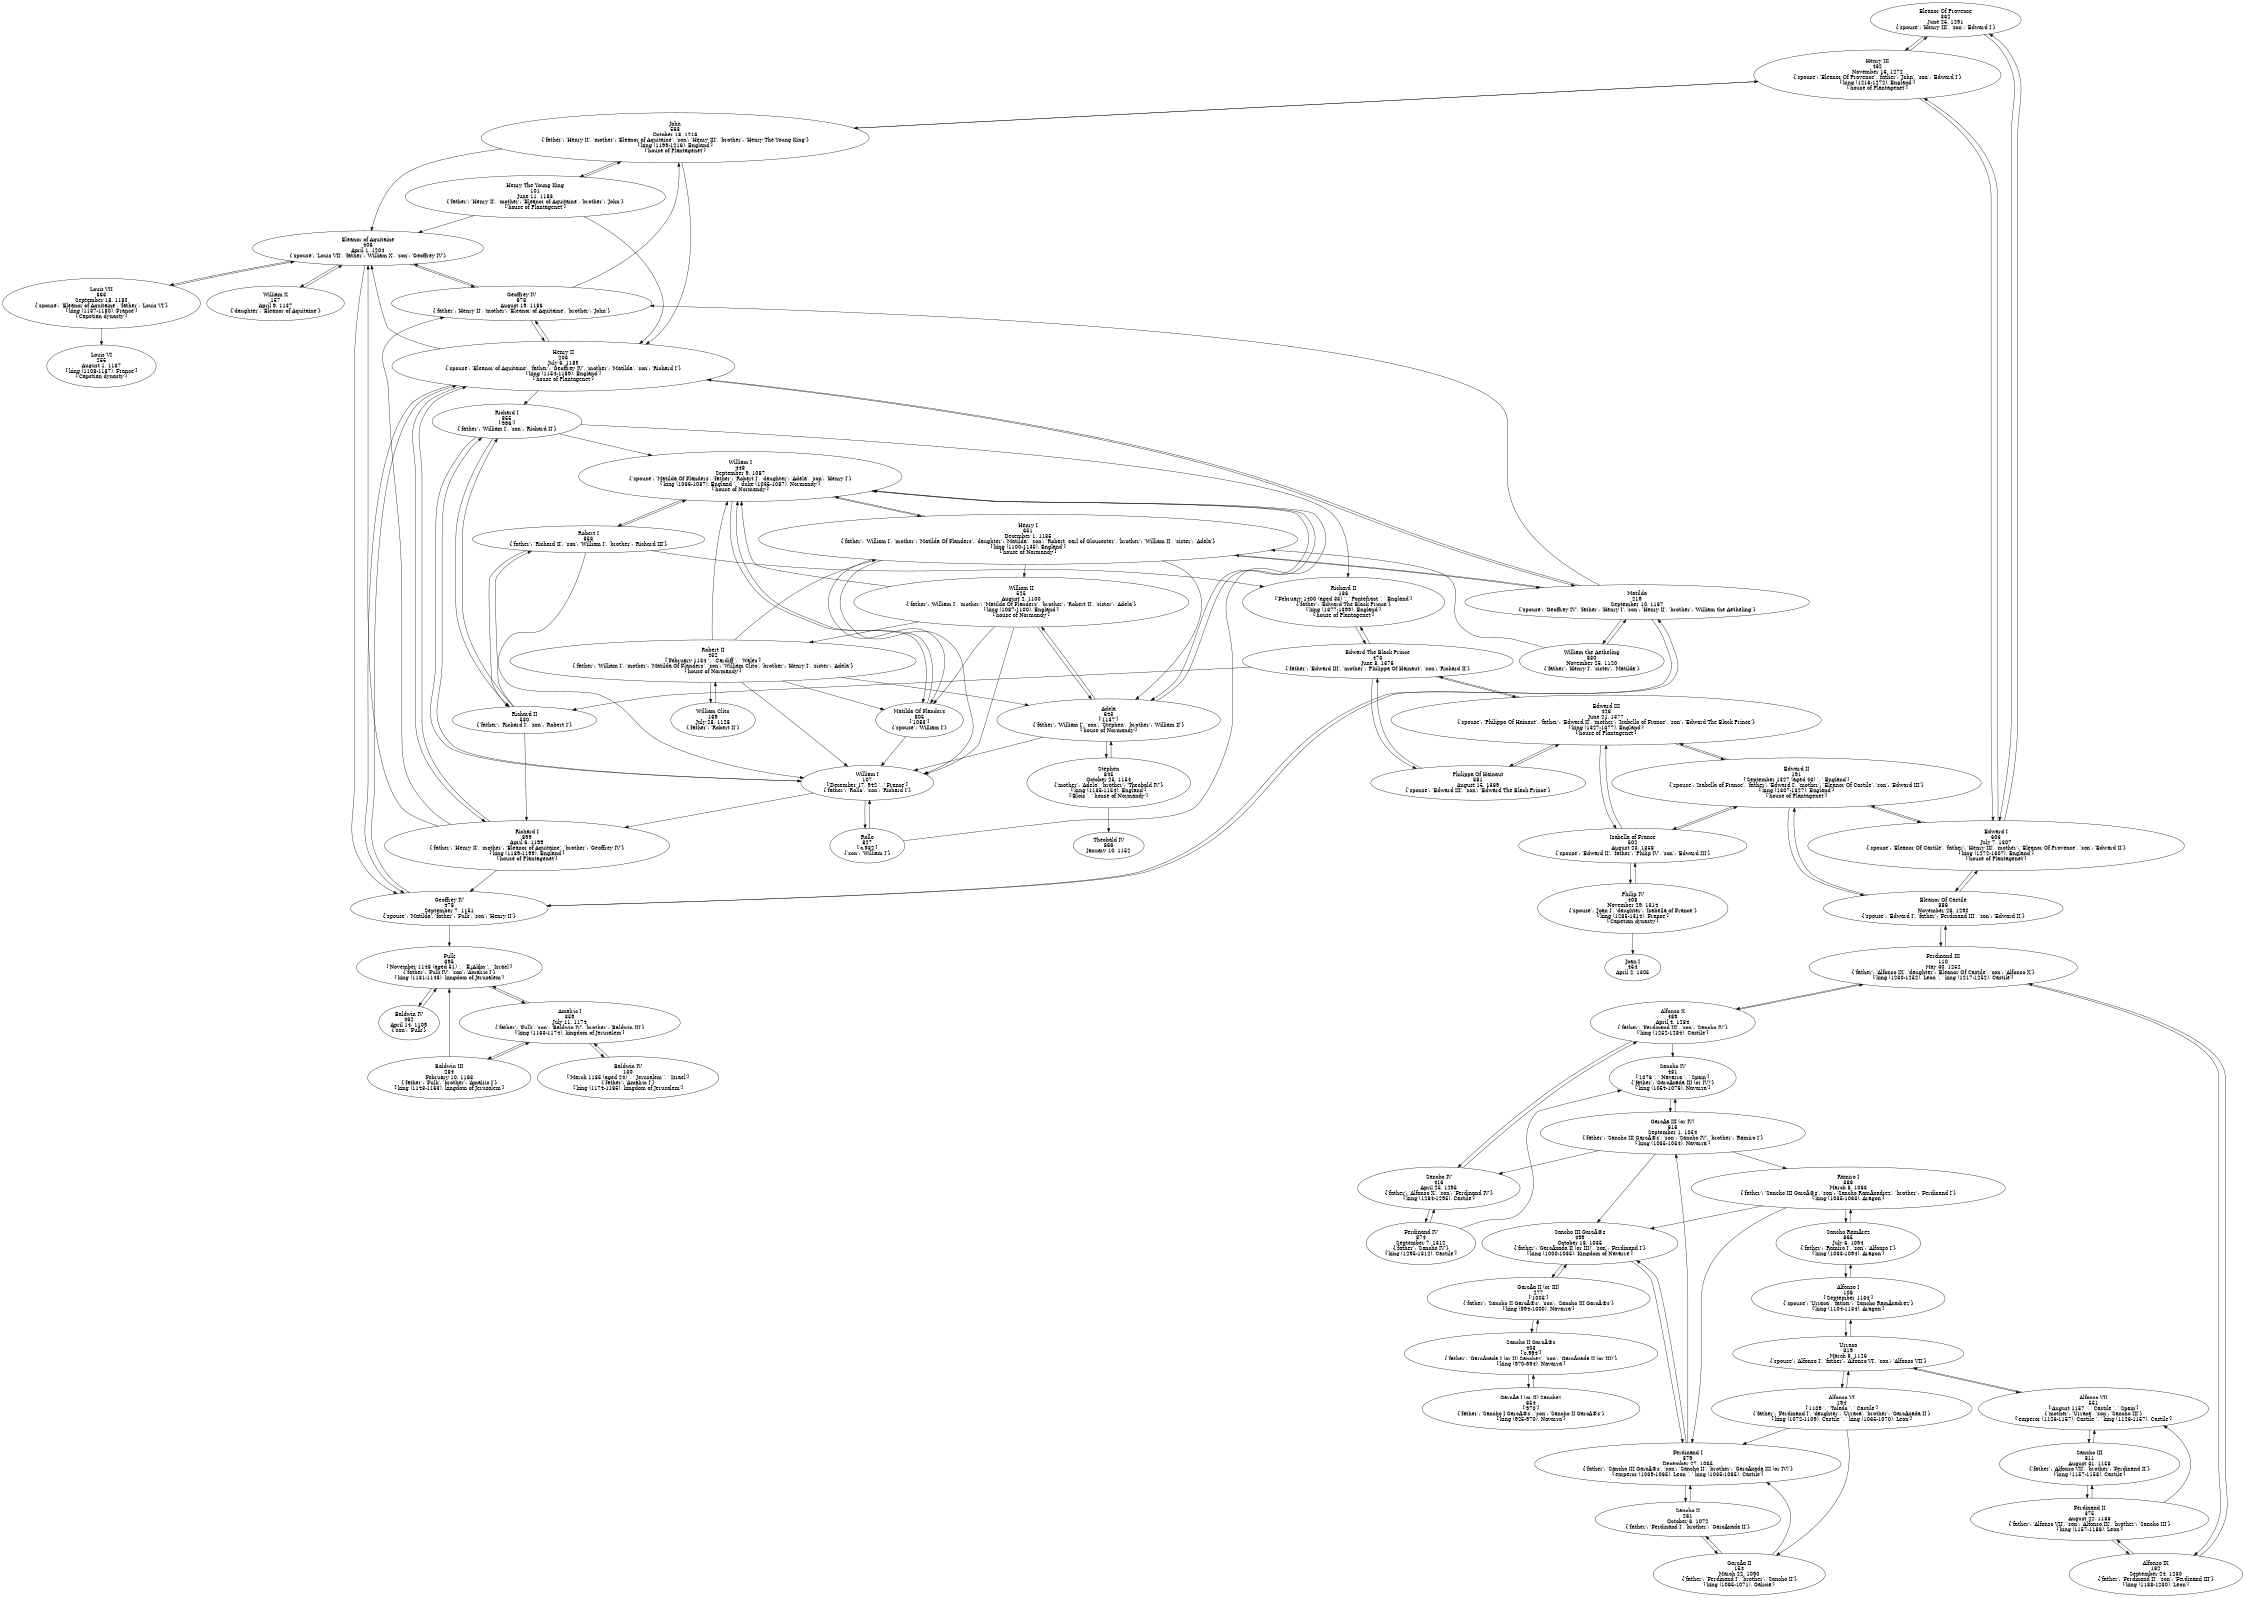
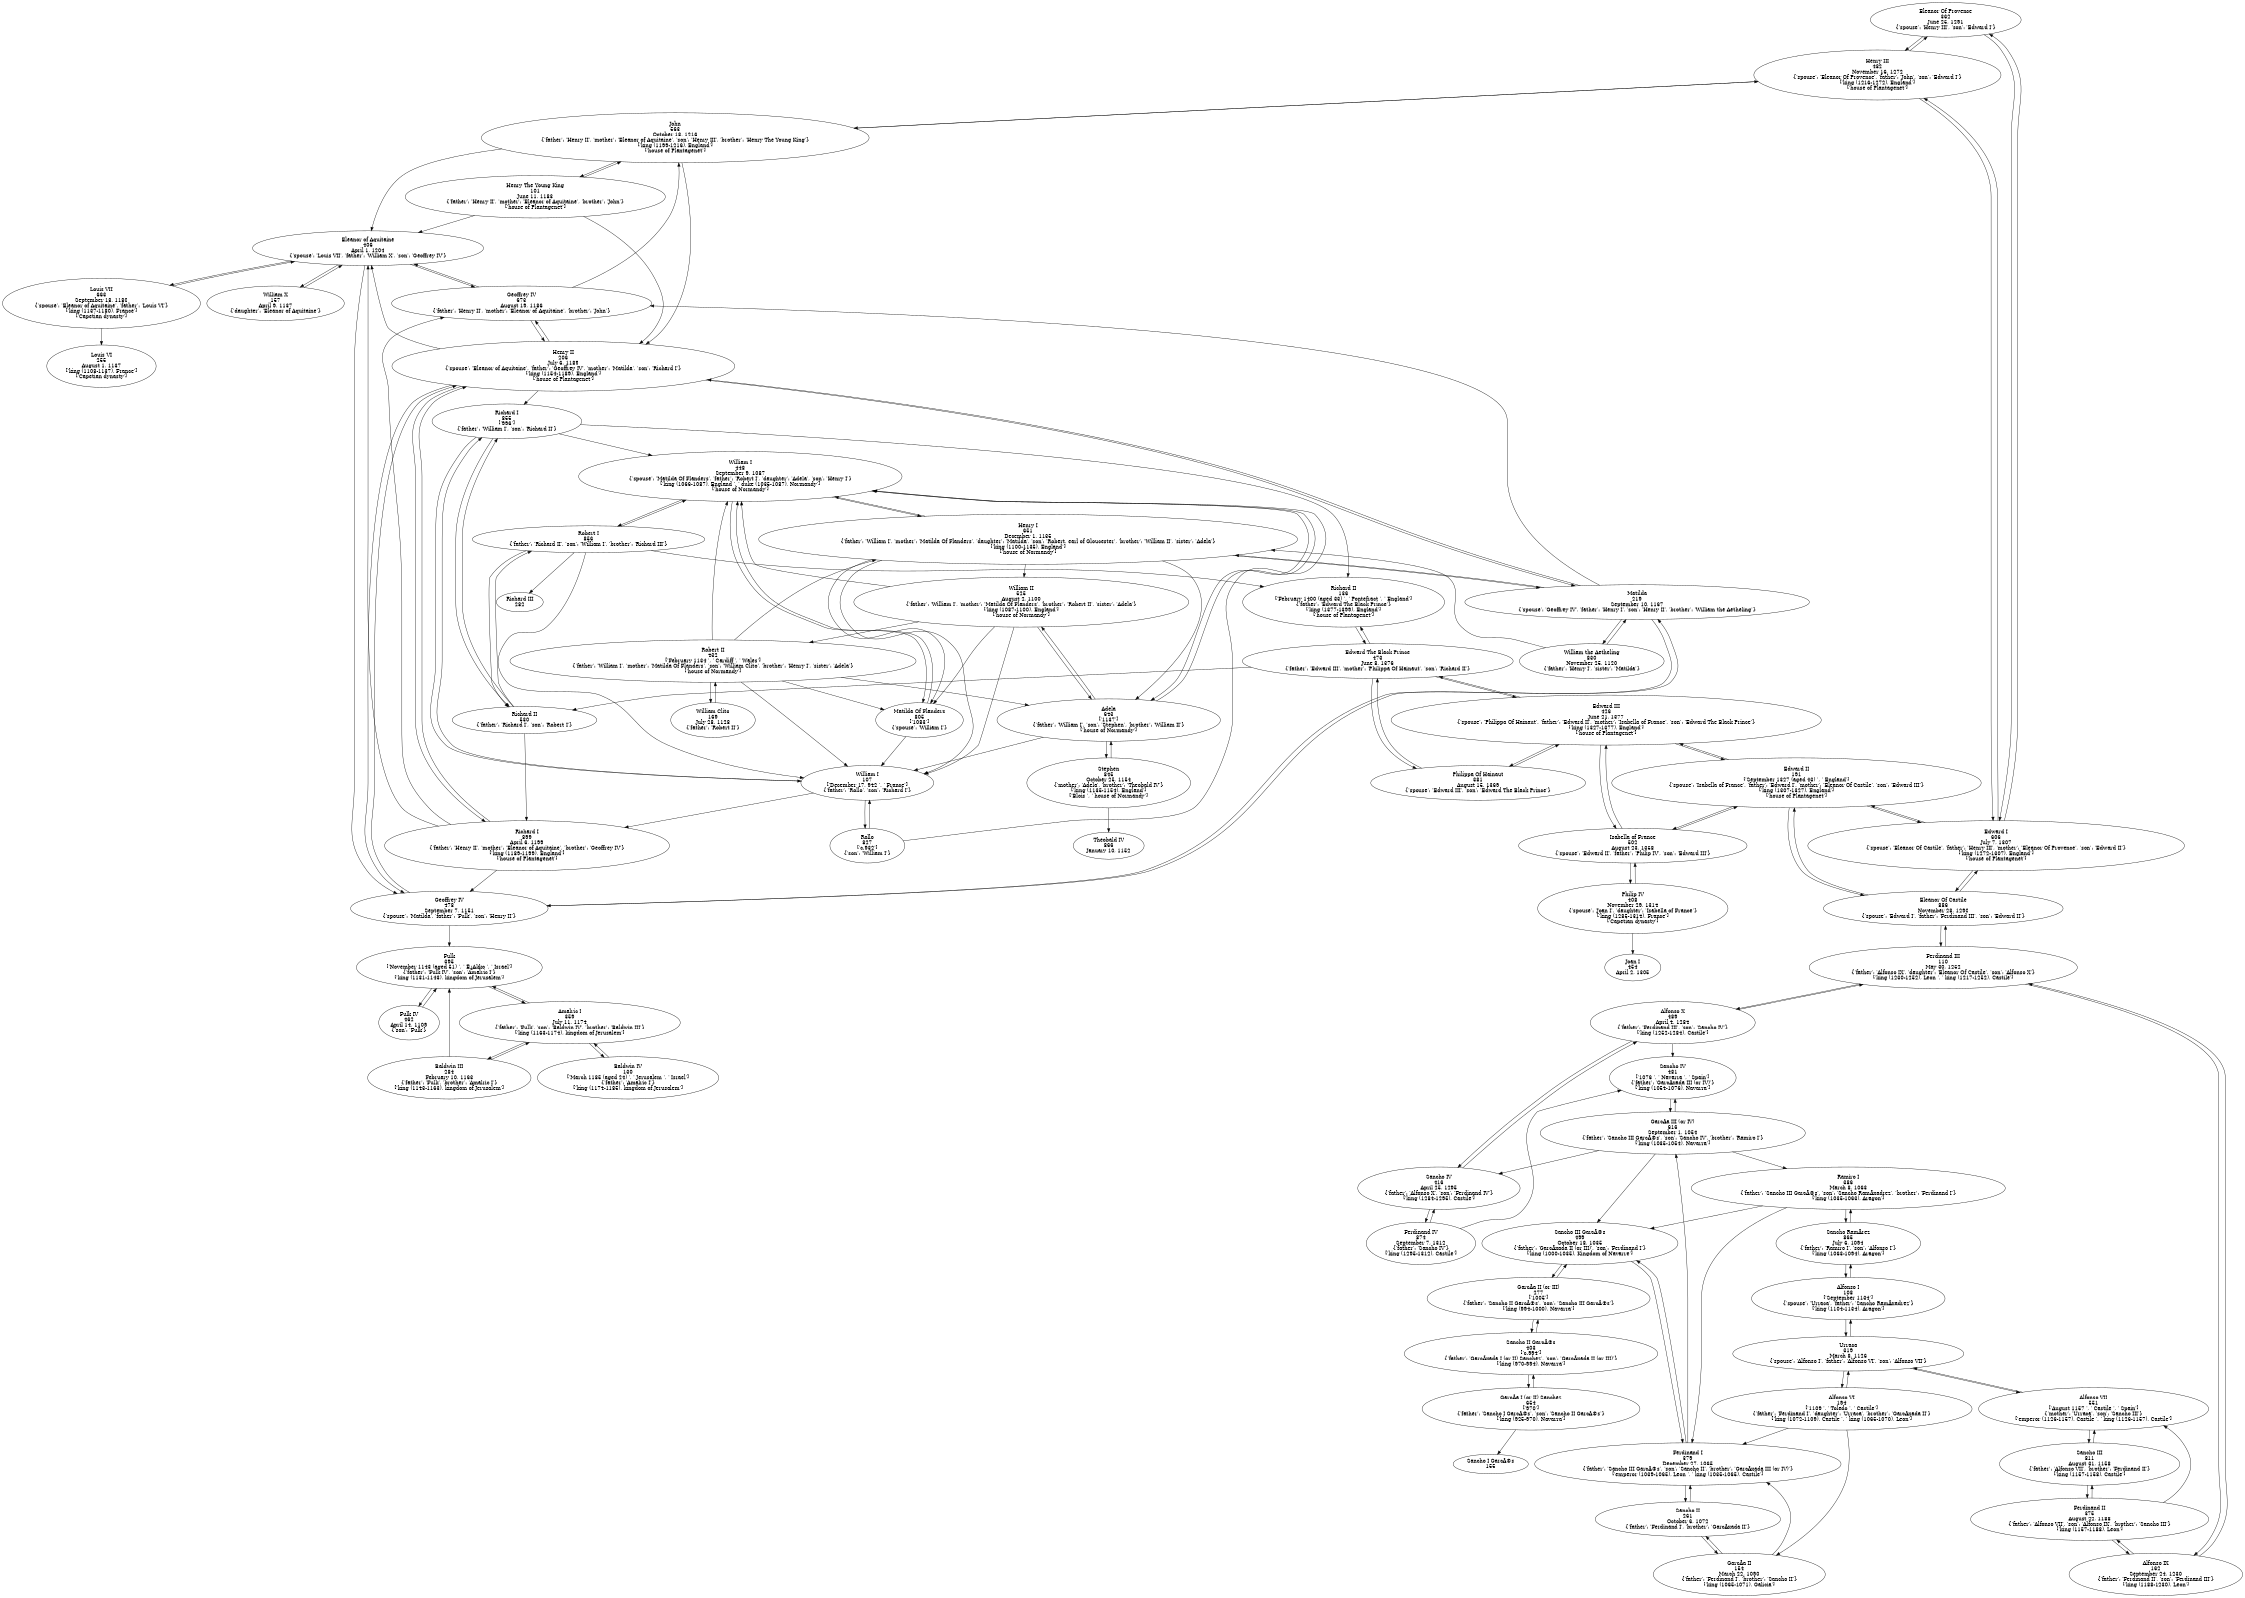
none -> (520, 602)
(409, 1023) -> (409, 1023)
none -> (1491, 1464)
